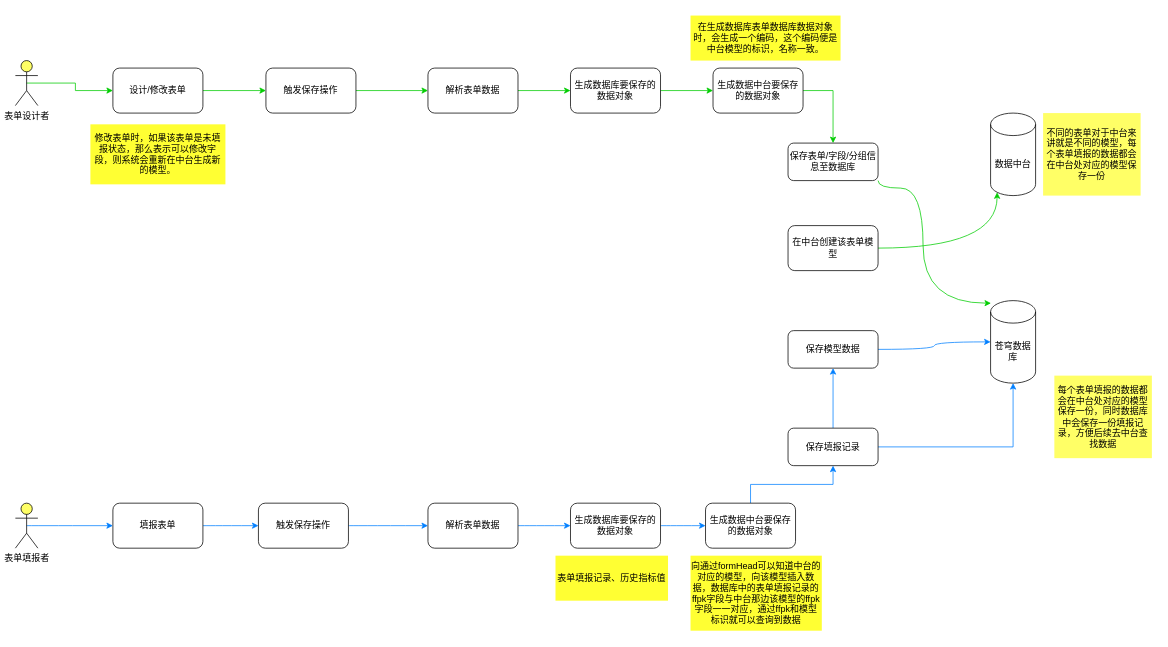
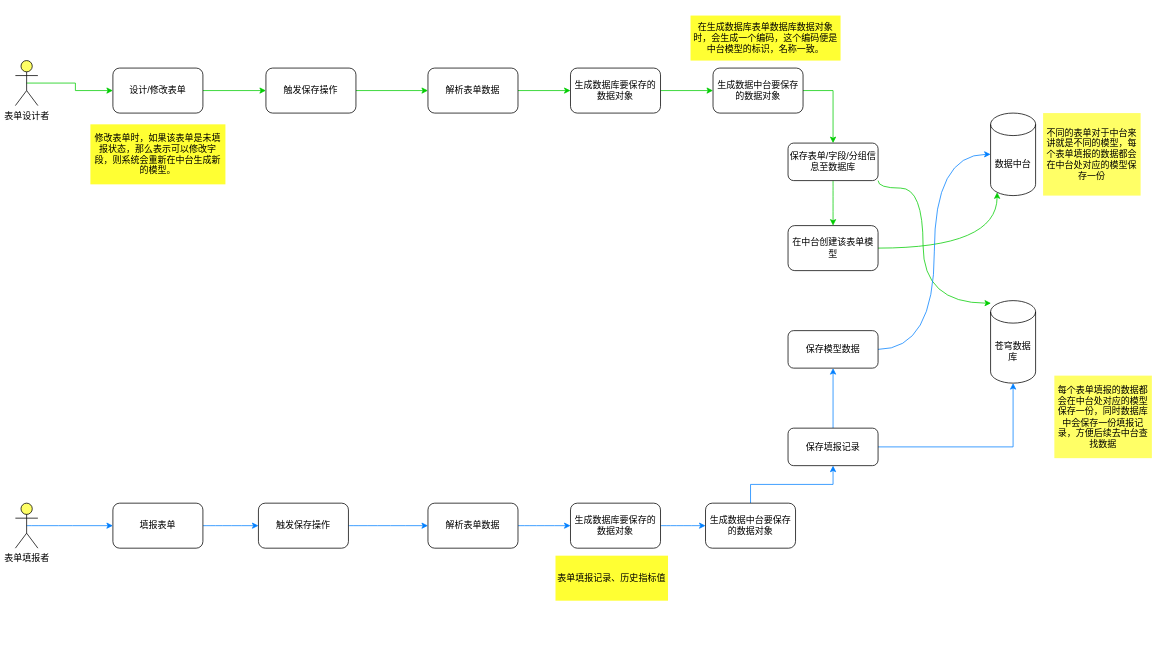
none -> (833, 218)
(936, 344) -> (934, 251)
(756, 593) -> none
